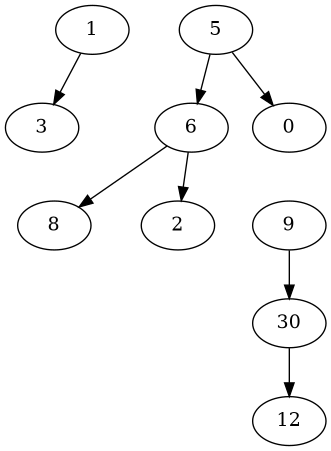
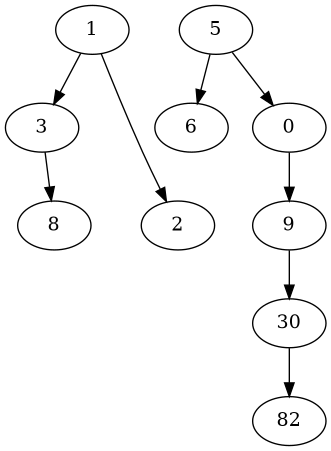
(186, 170) -> (129, 122)
none -> (289, 170)
(129, 173) -> (47, 170)
(289, 421) -> (289, 421)
